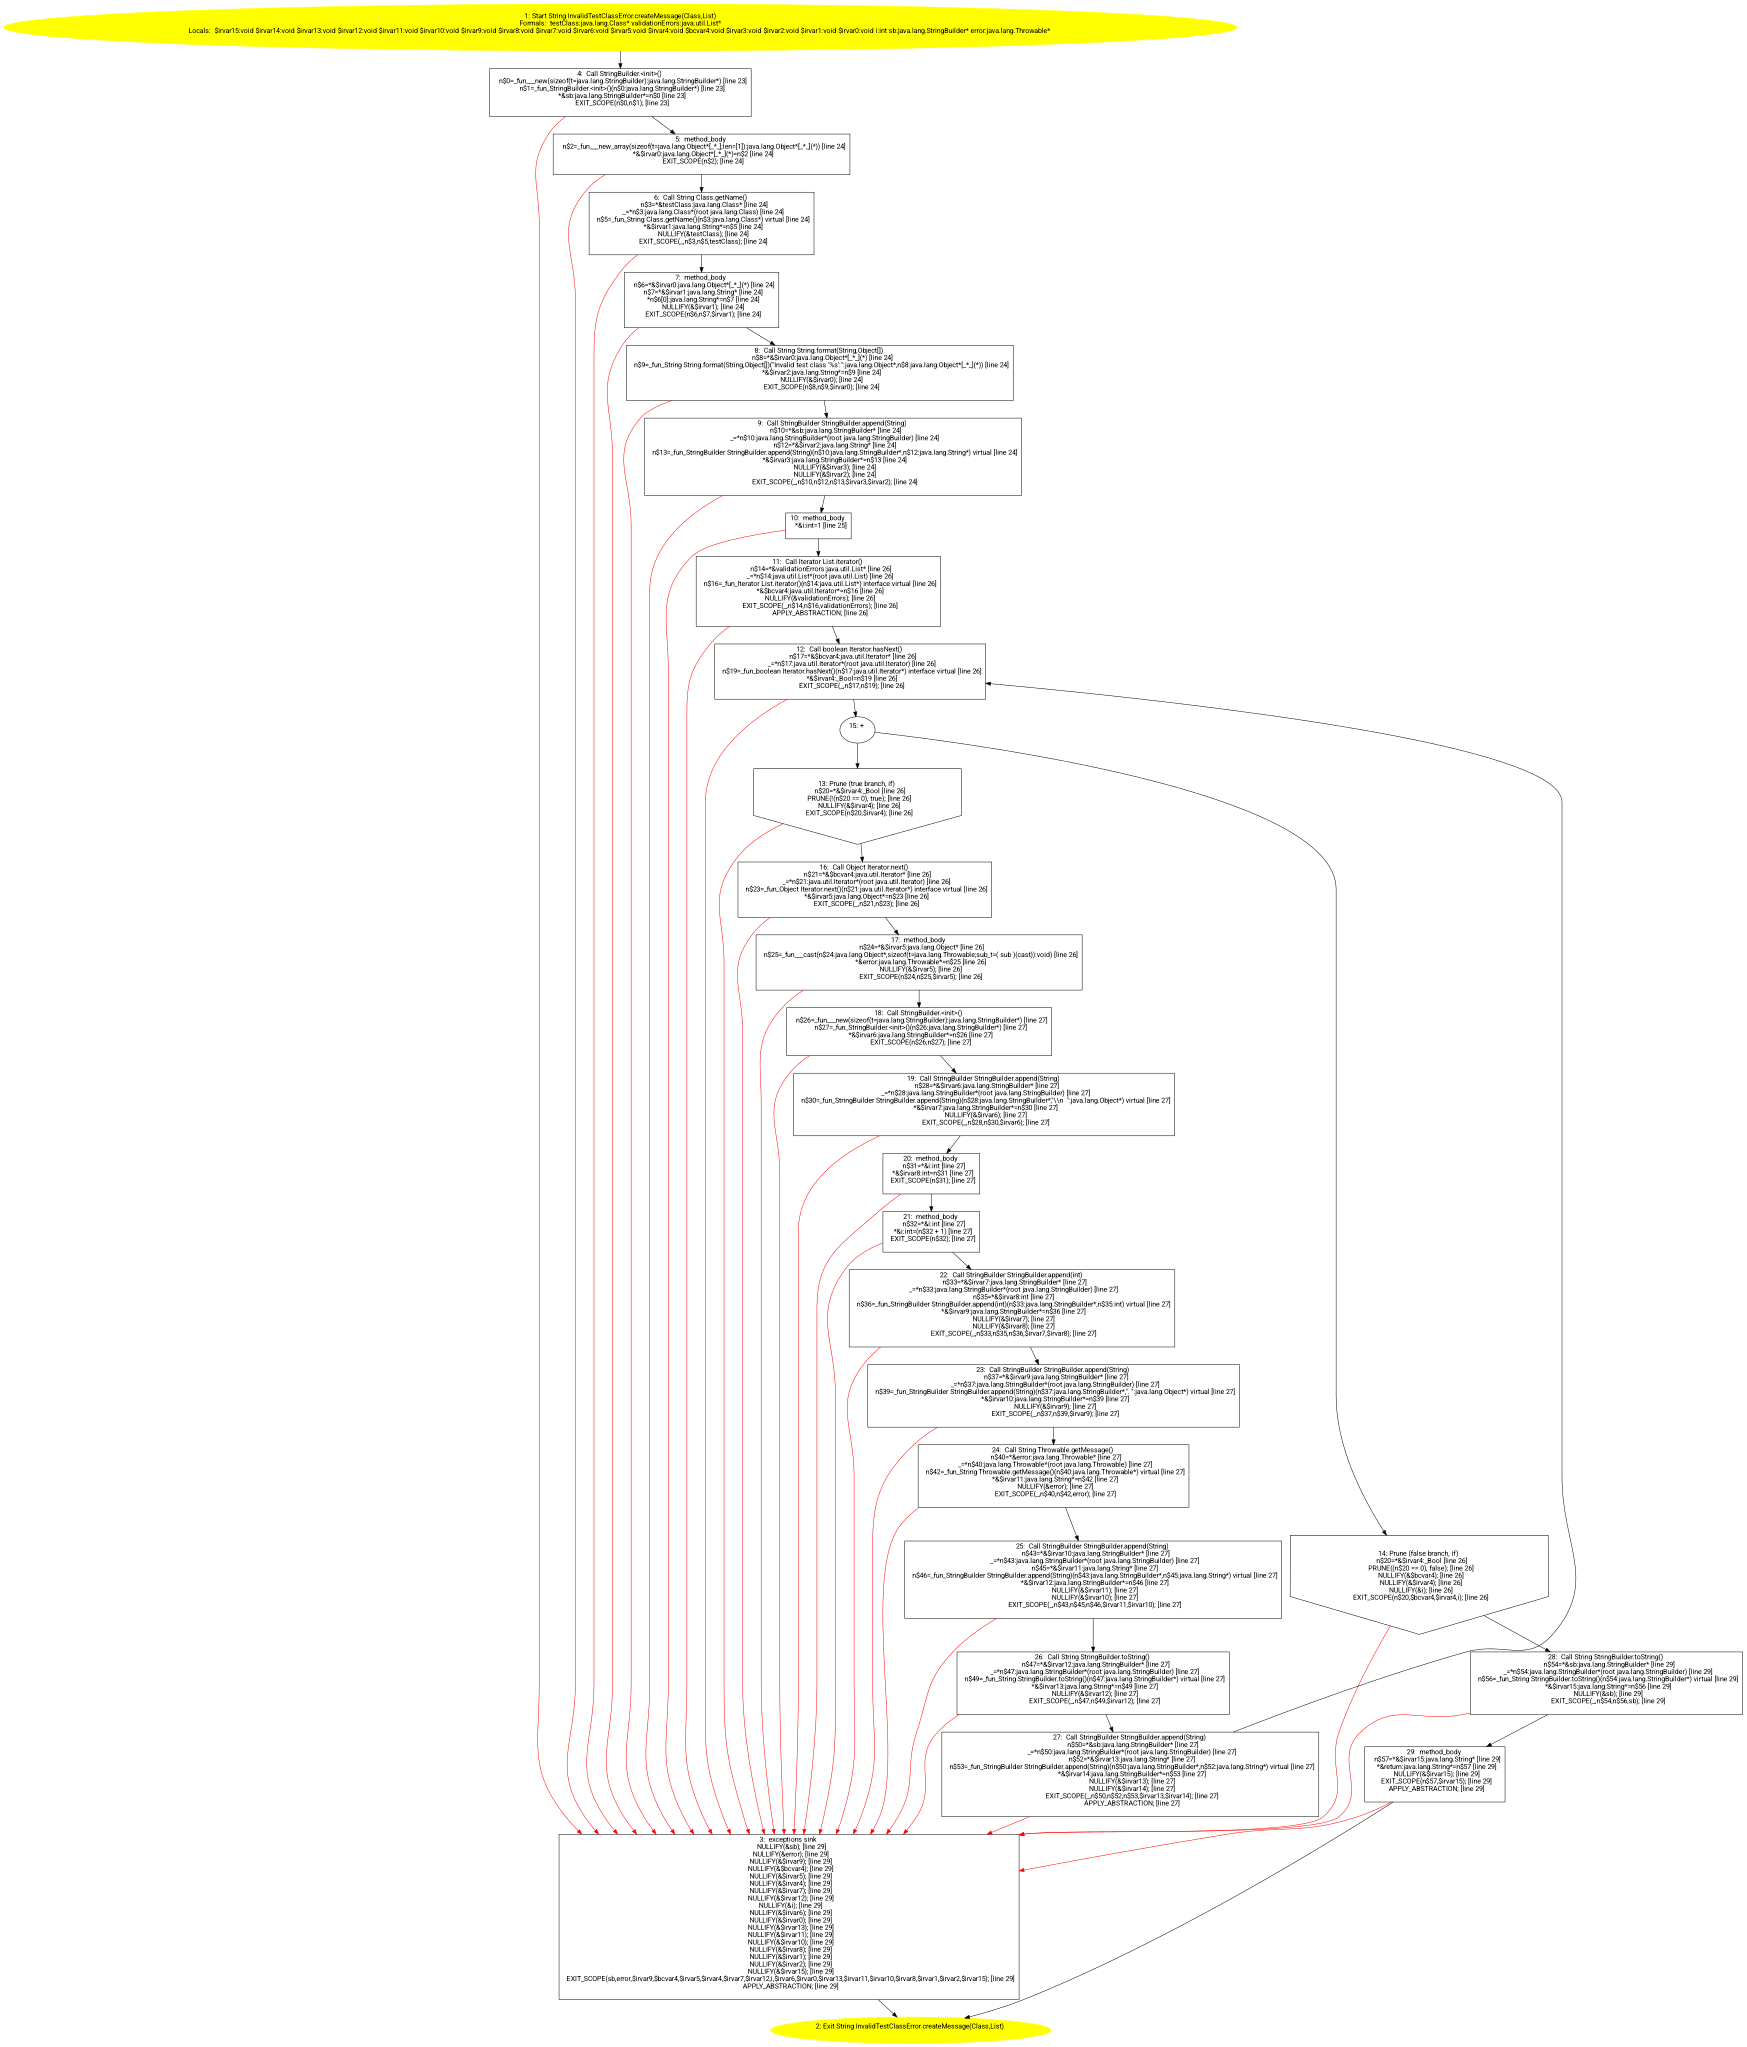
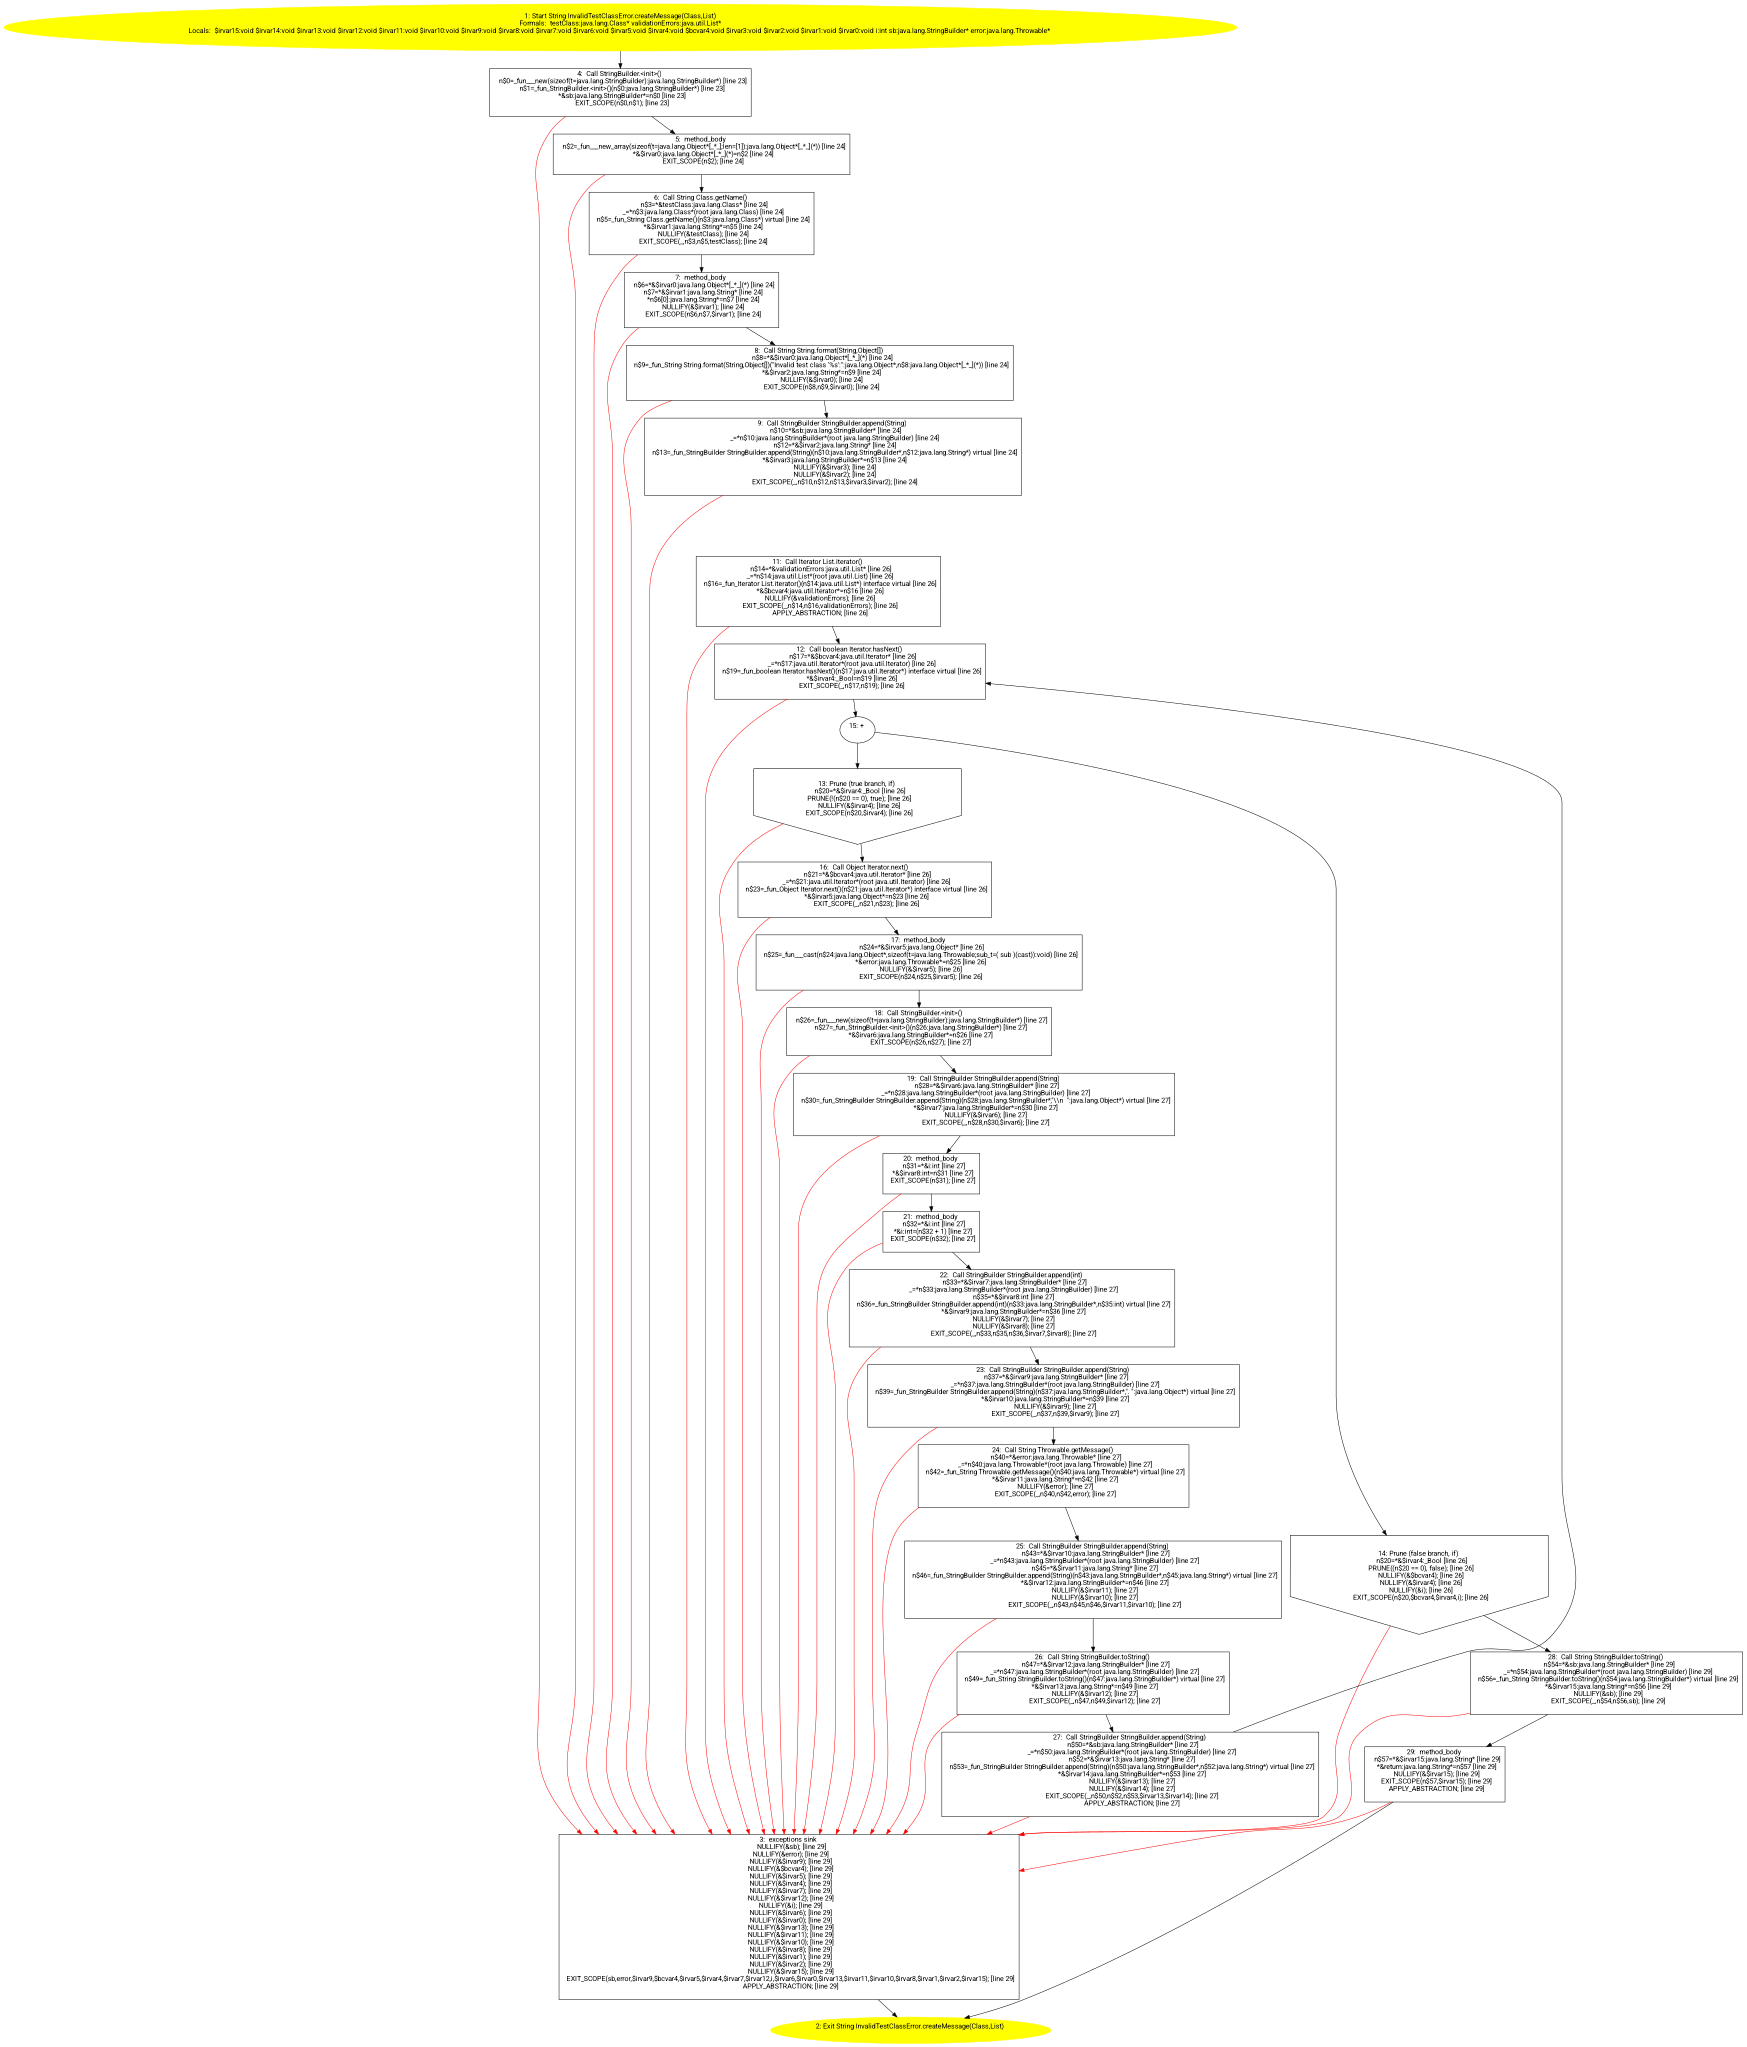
(818, 526) -> none
